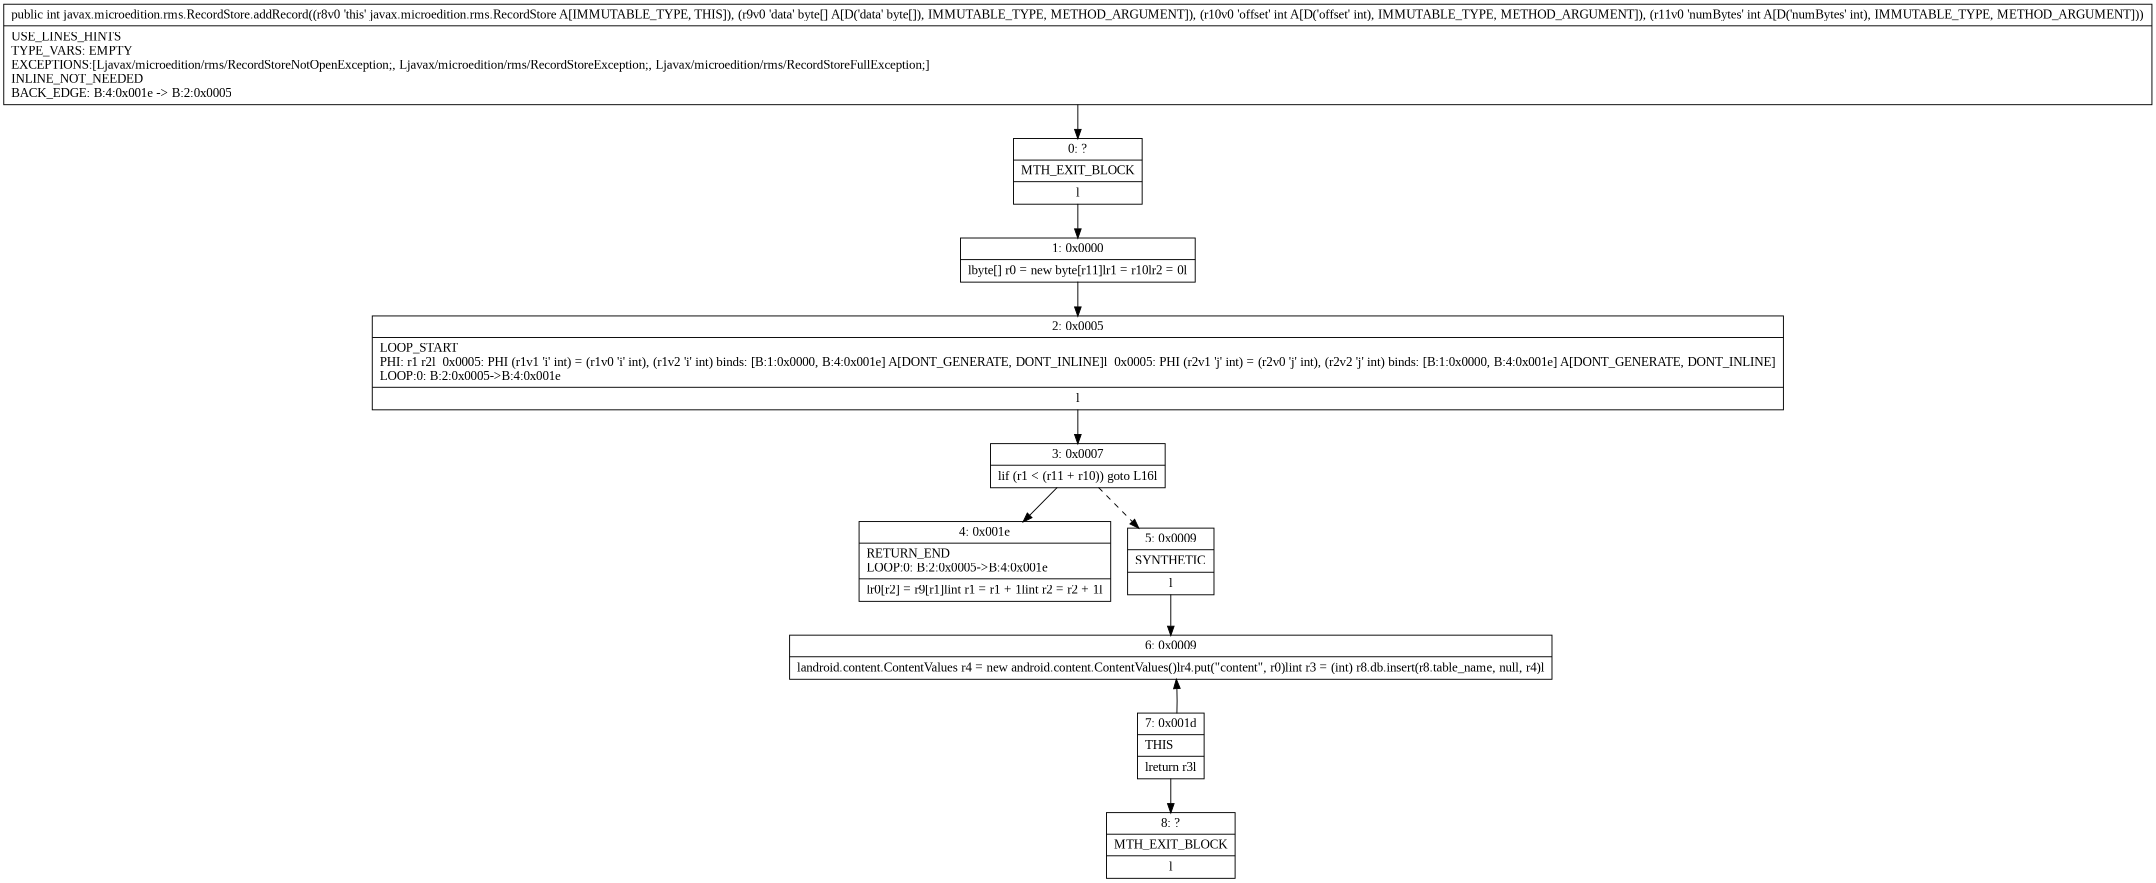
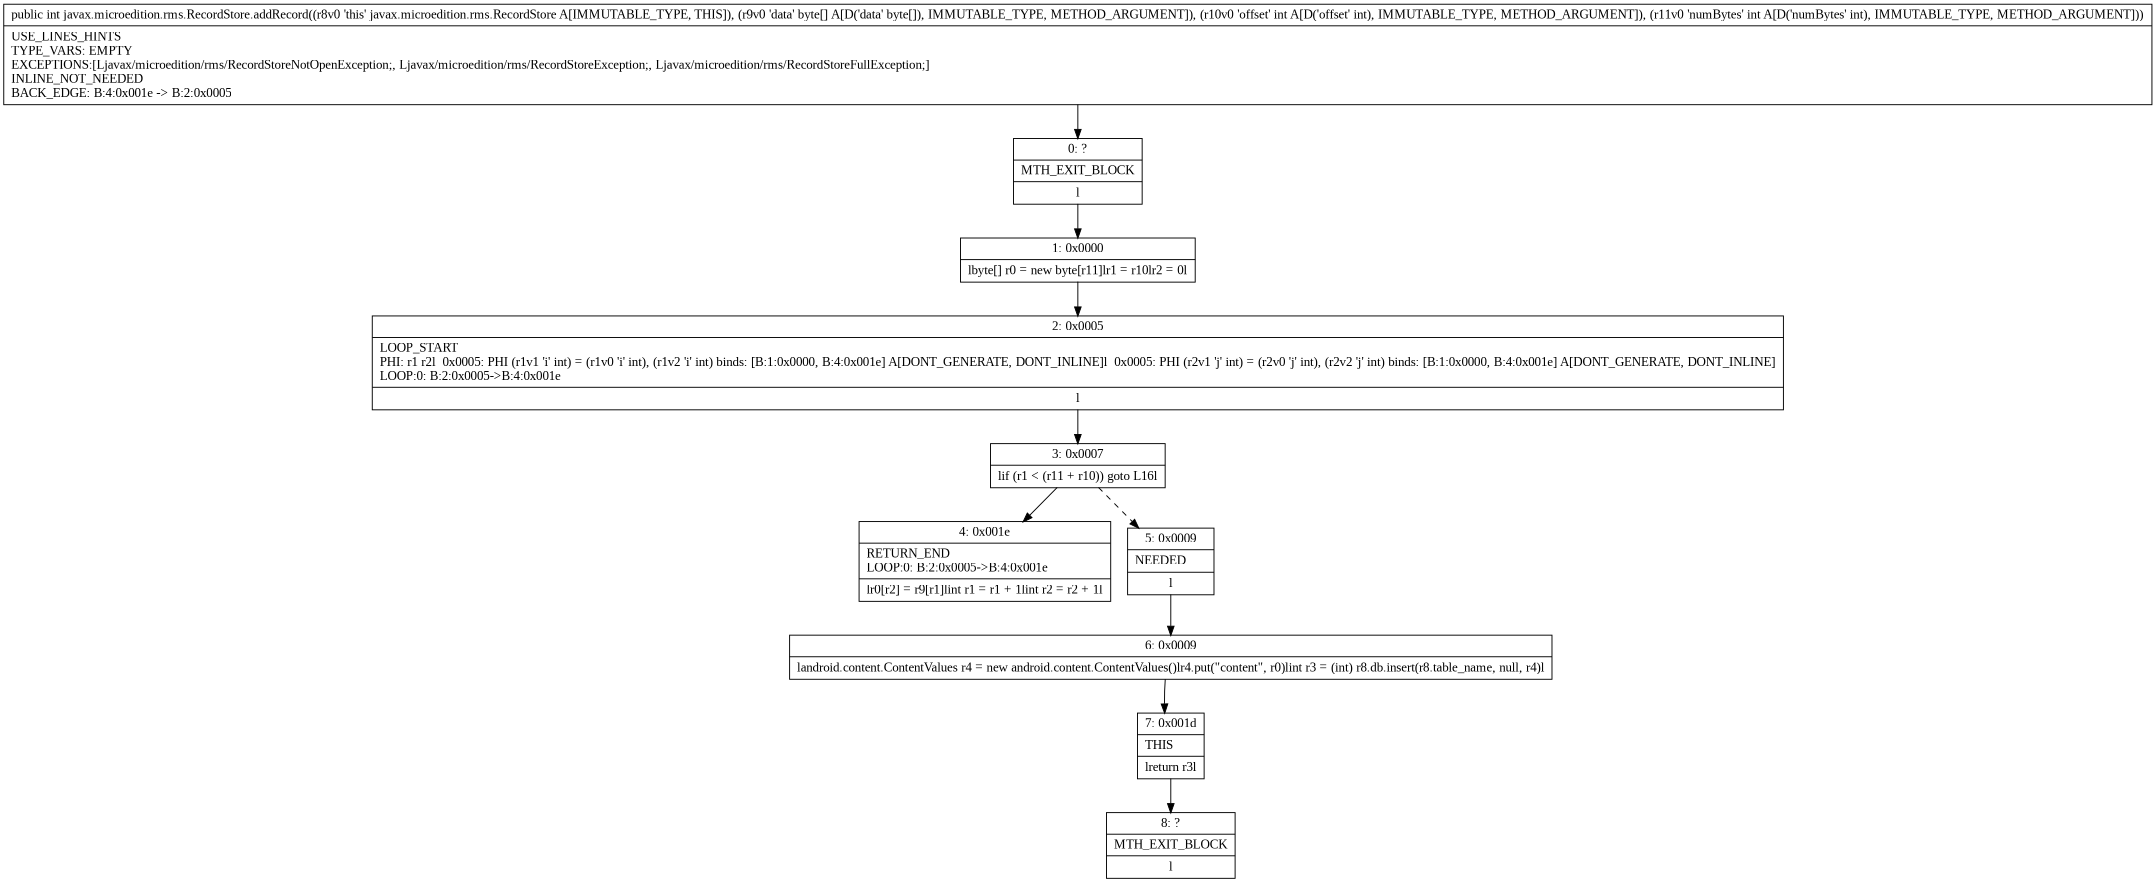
(1171, 561) -> (1161, 561)
(1177, 701) -> (1165, 691)
